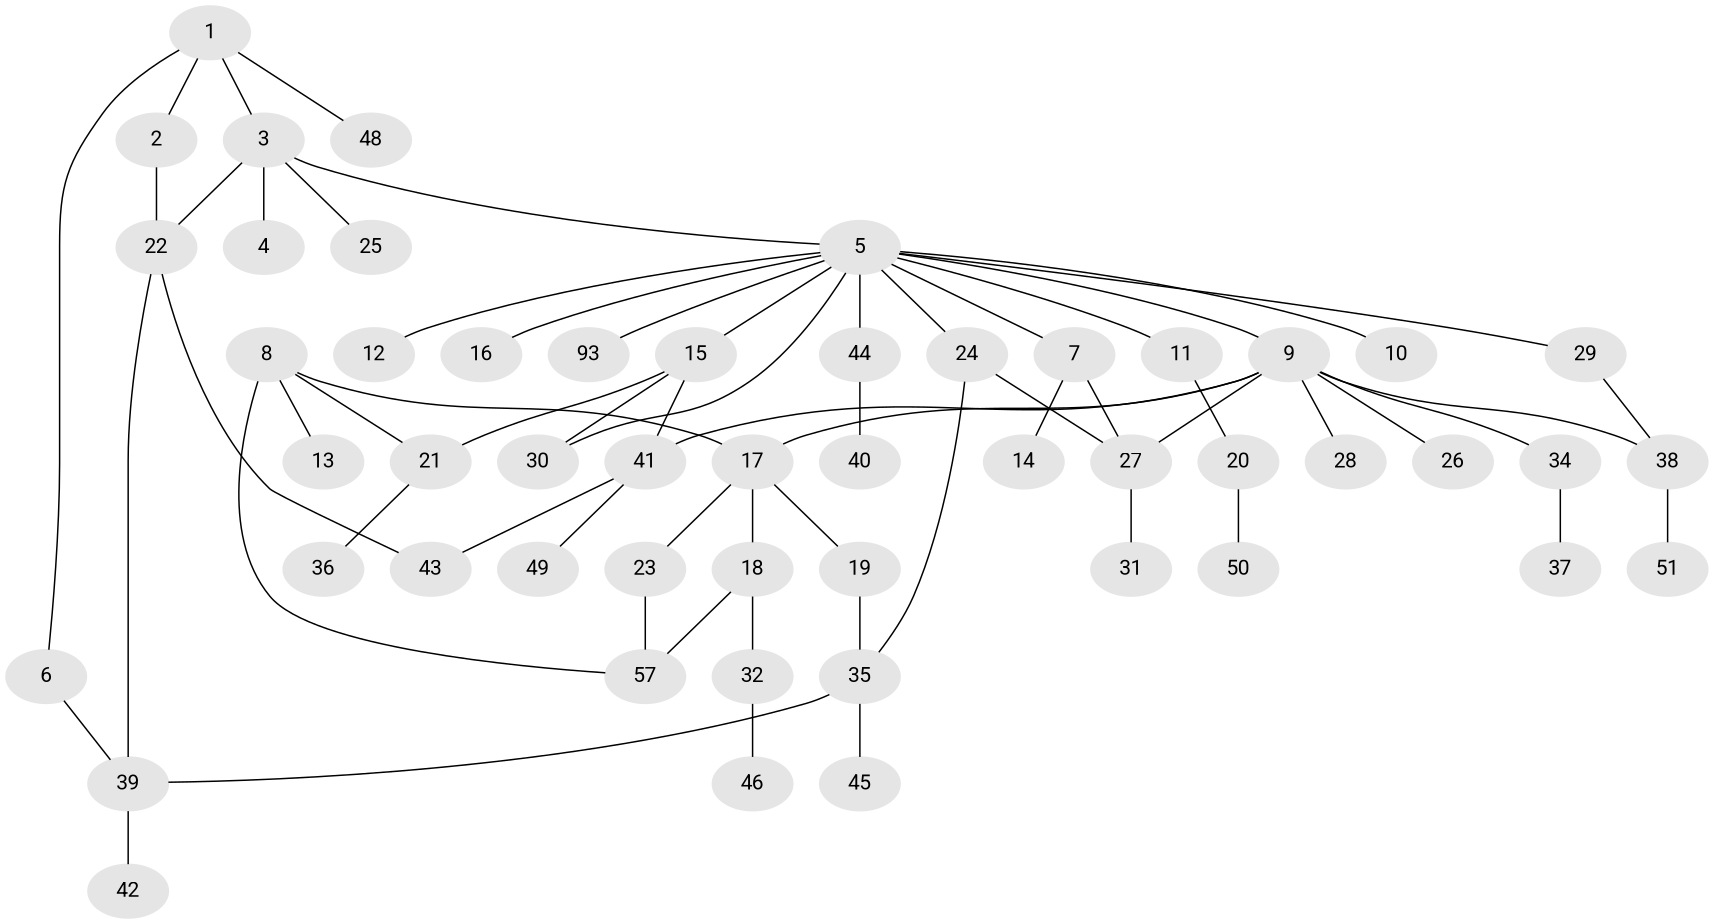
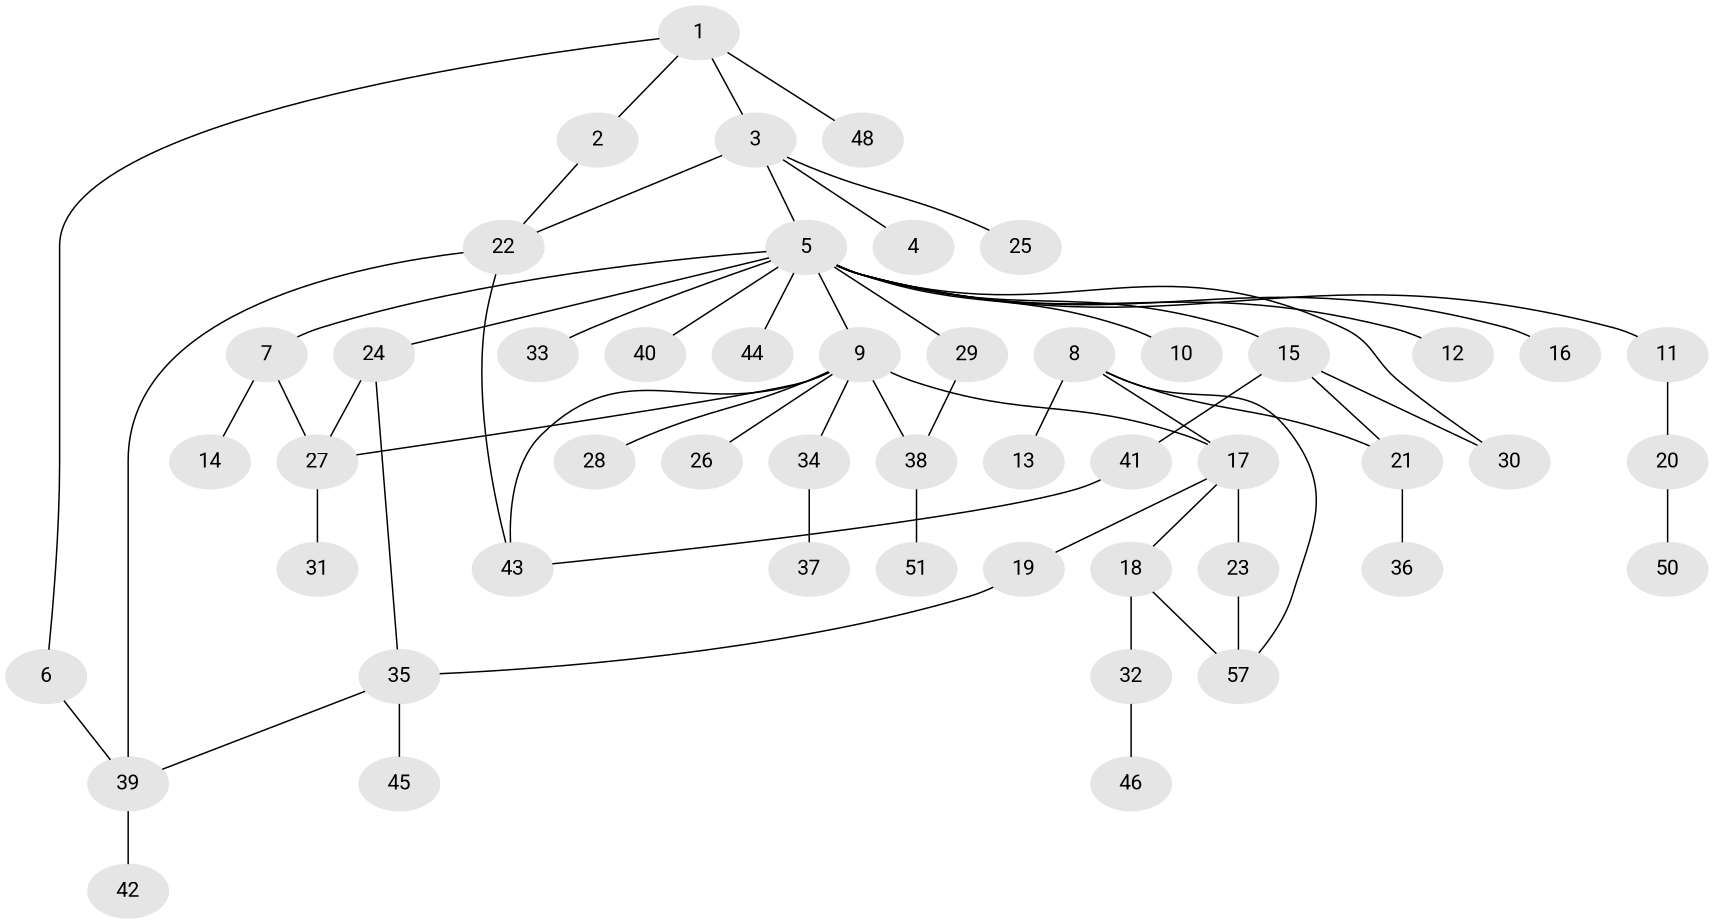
(589, 355) -> (538, 355)
(860, 399) -> (726, 301)
(879, 408) -> (623, 393)
(538, 569) -> none
